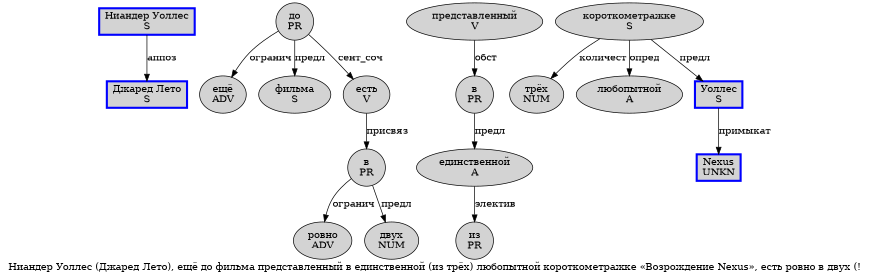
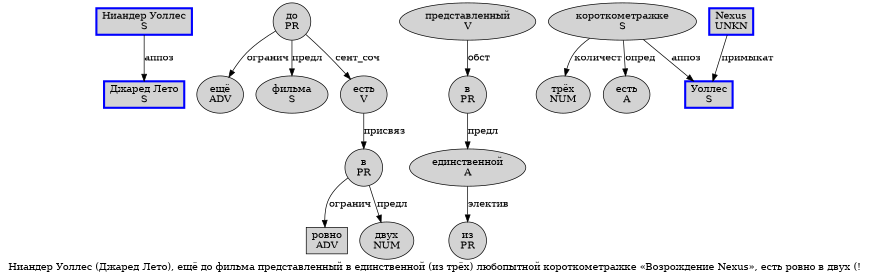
(695, 58) -> (686, 58)
(629, 95) -> (627, 95)
(719, 128) -> (721, 55)
(323, 241) -> (327, 241)
